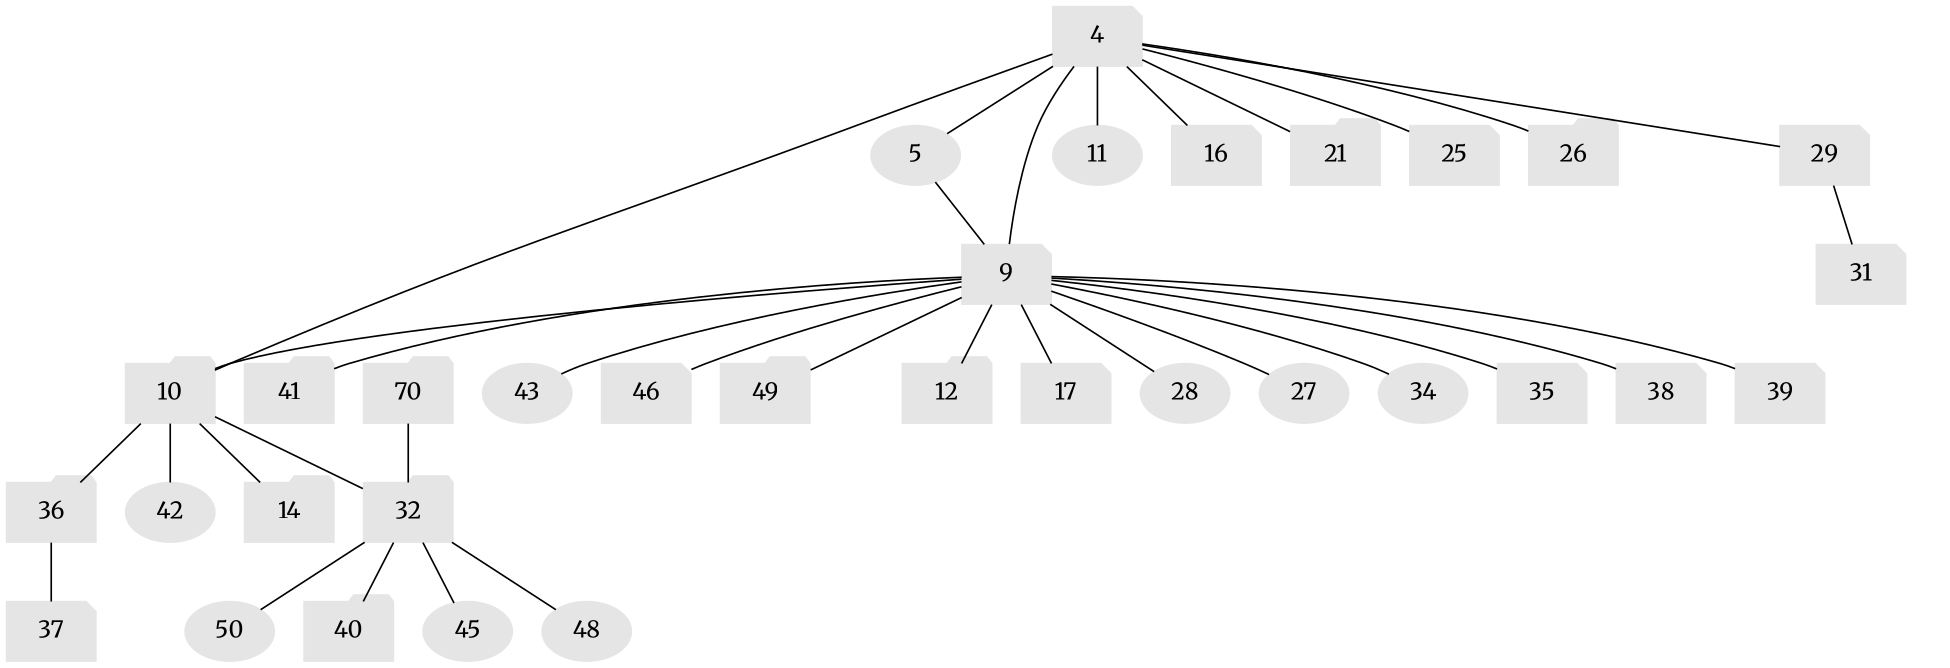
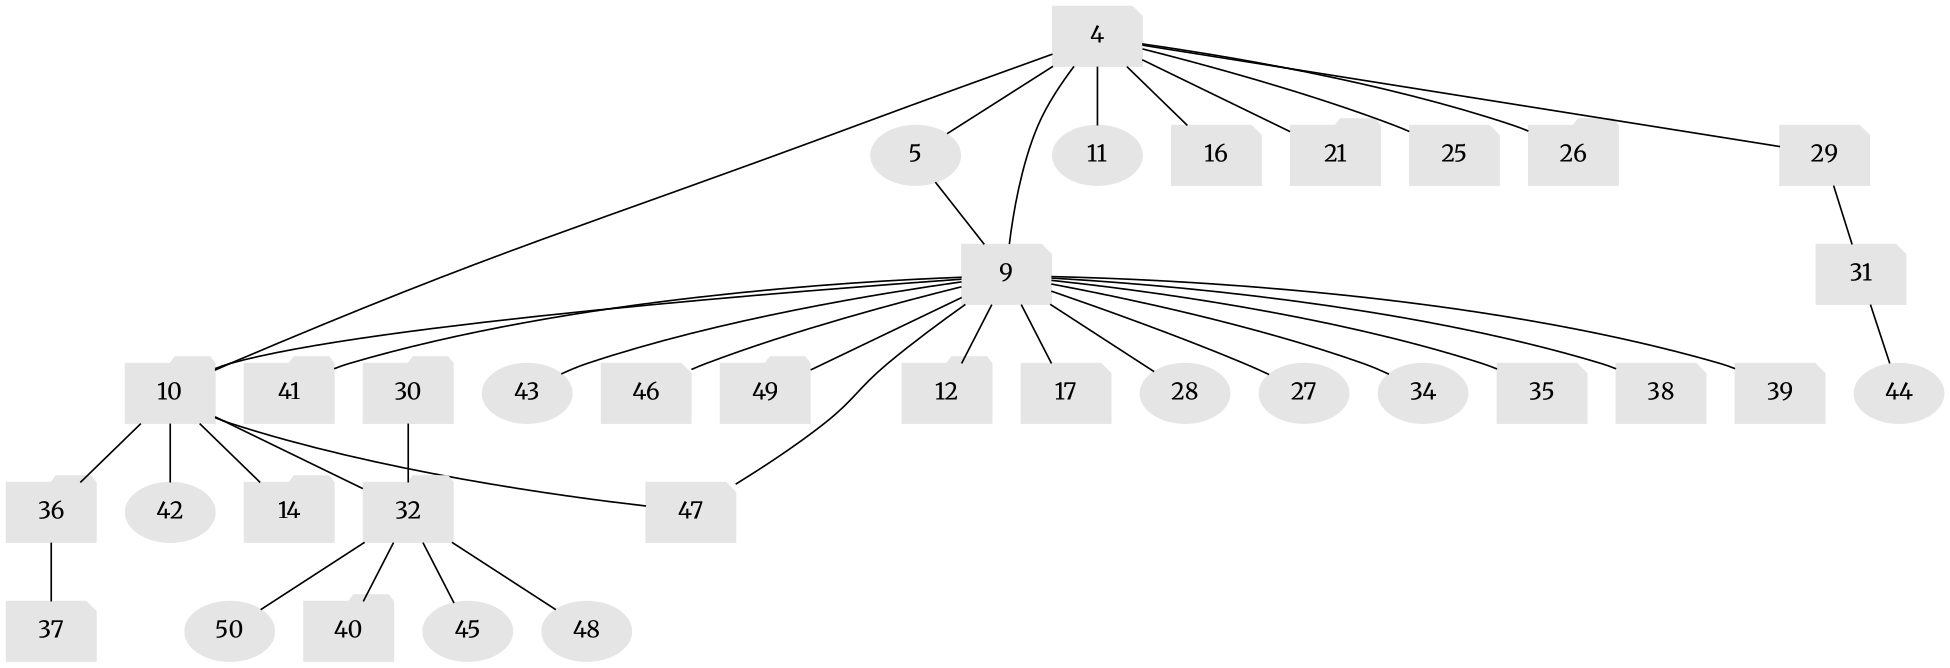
(408, 393) -> (408, 393)
none -> (1899, 393)
none -> (691, 512)
